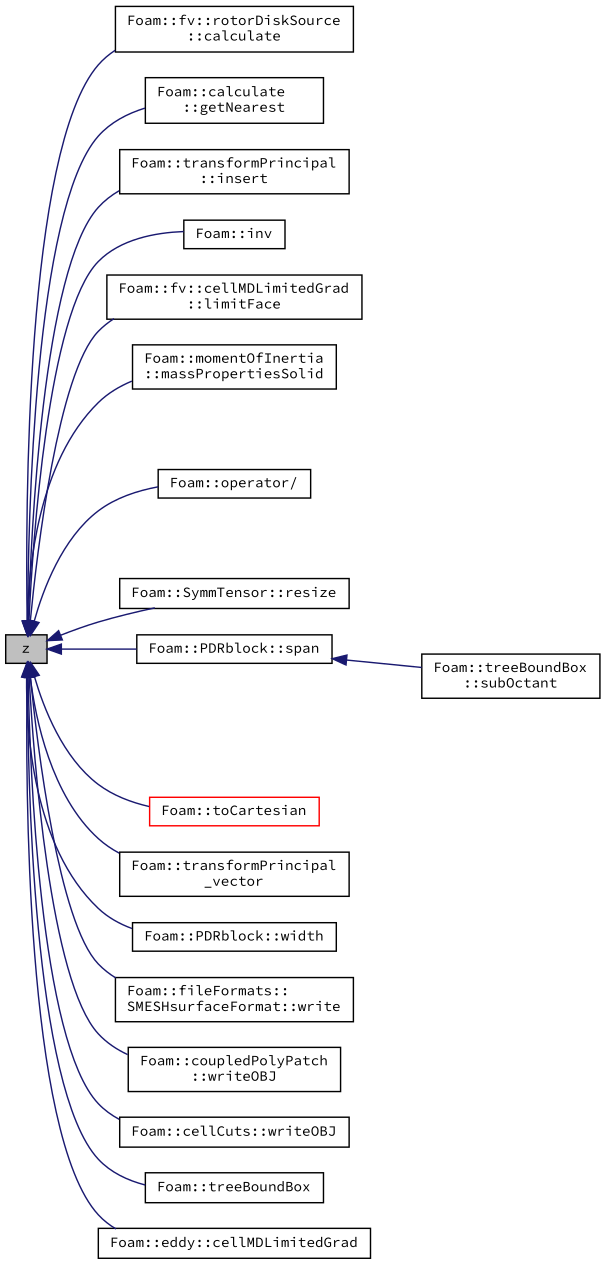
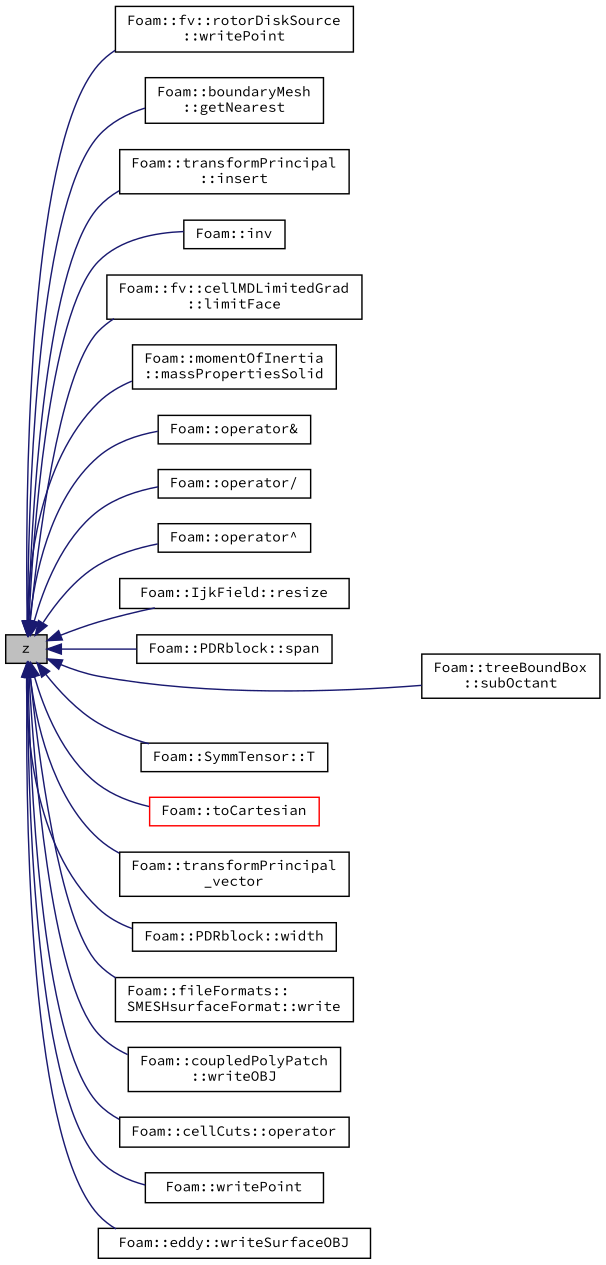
(234, 29) -> (234, 29)
(234, 100) -> (234, 100)
none -> (234, 430)
none -> (234, 538)
(234, 594) -> (234, 594)
(384, 664) -> (240, 690)
none -> (234, 757)
(234, 1132) -> (234, 1132)
(234, 1188) -> (234, 1188)
(234, 1243) -> (234, 1243)
